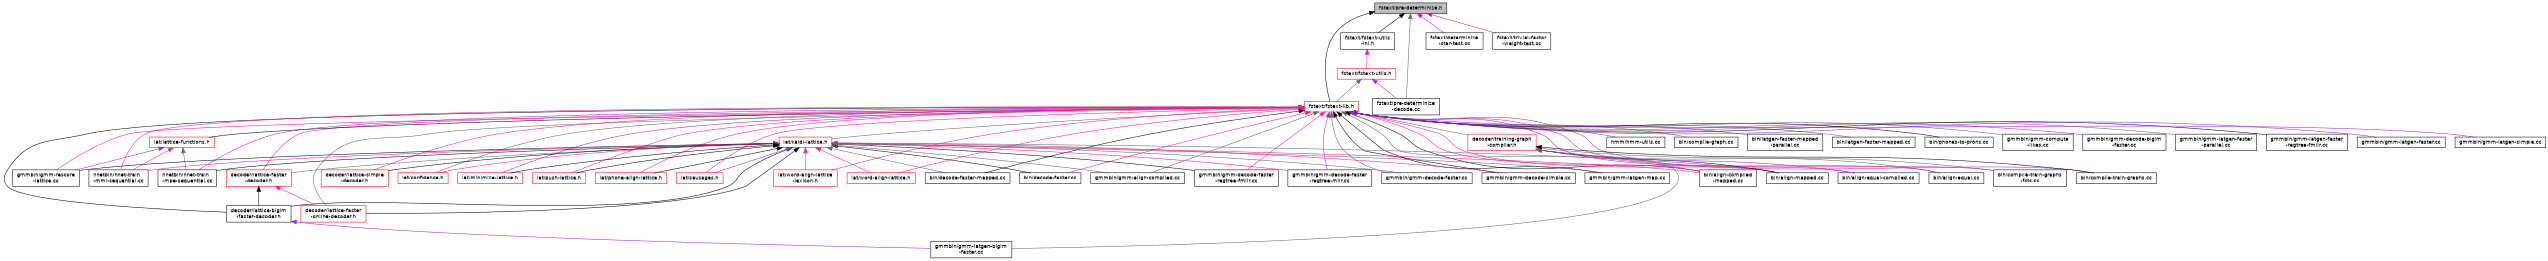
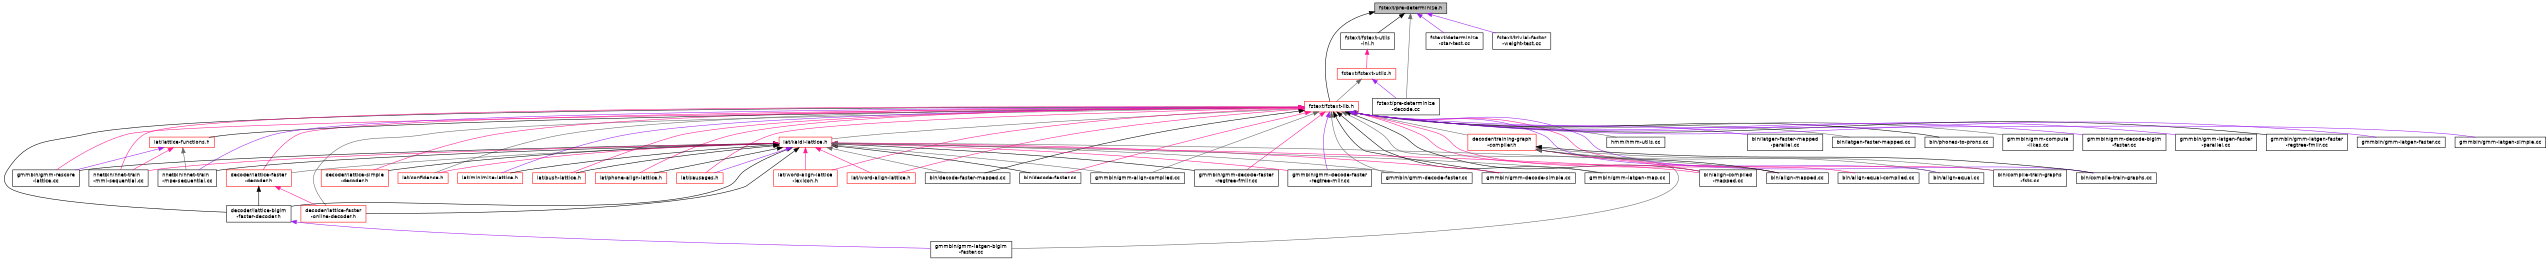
(1765, 127) -> (1765, 127)
(1706, 142) -> none
(1737, 162) -> none
